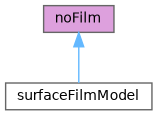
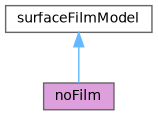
(79, 65) -> (79, 65)
